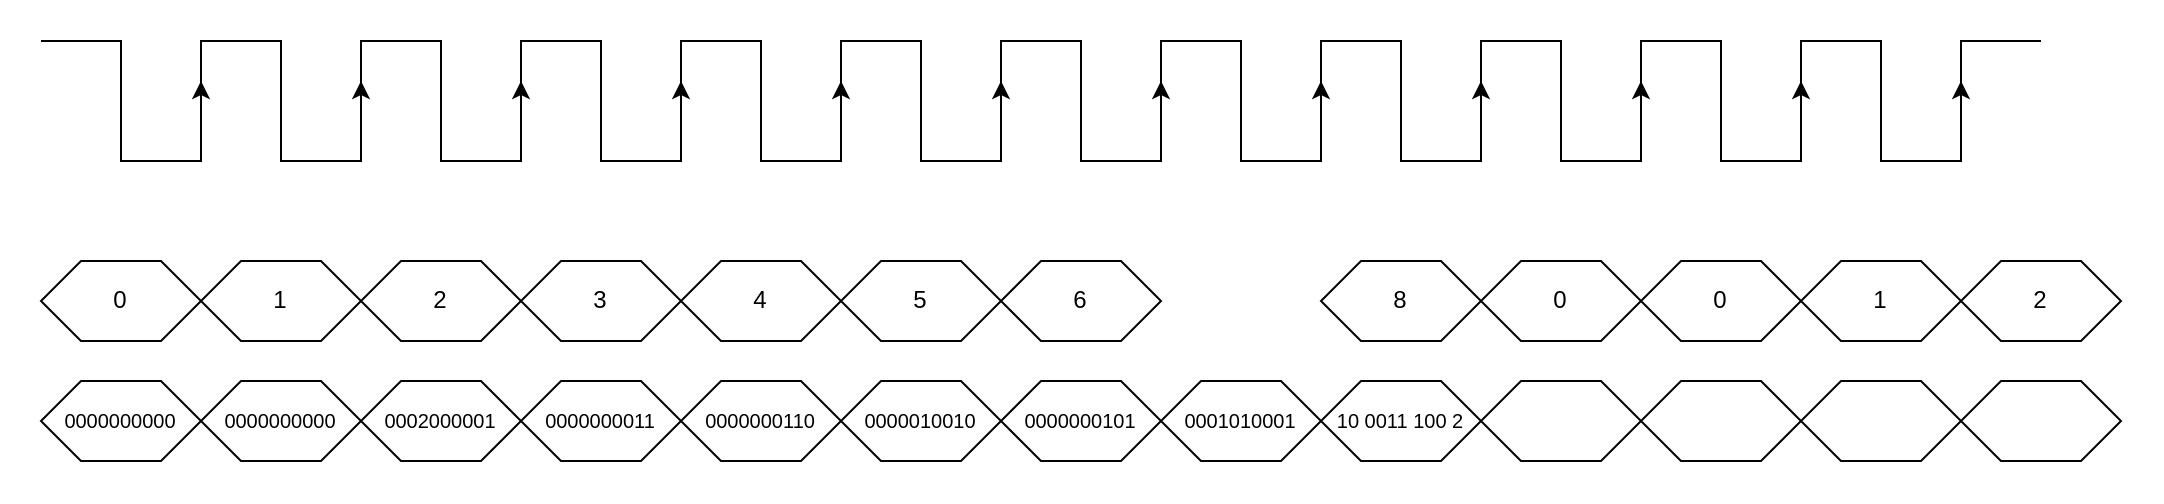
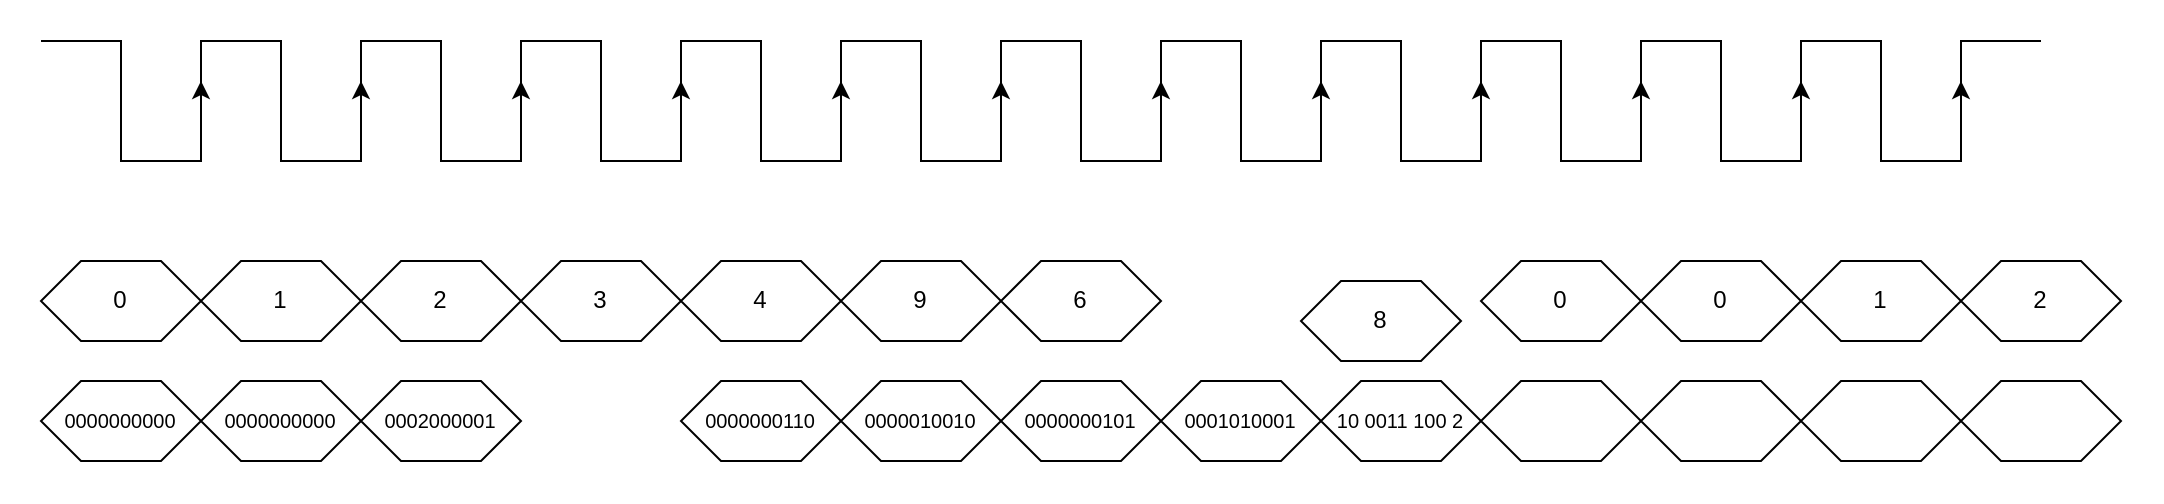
(921, 301) -> (921, 301)
(1401, 301) -> (1381, 321)
(601, 421) -> none
